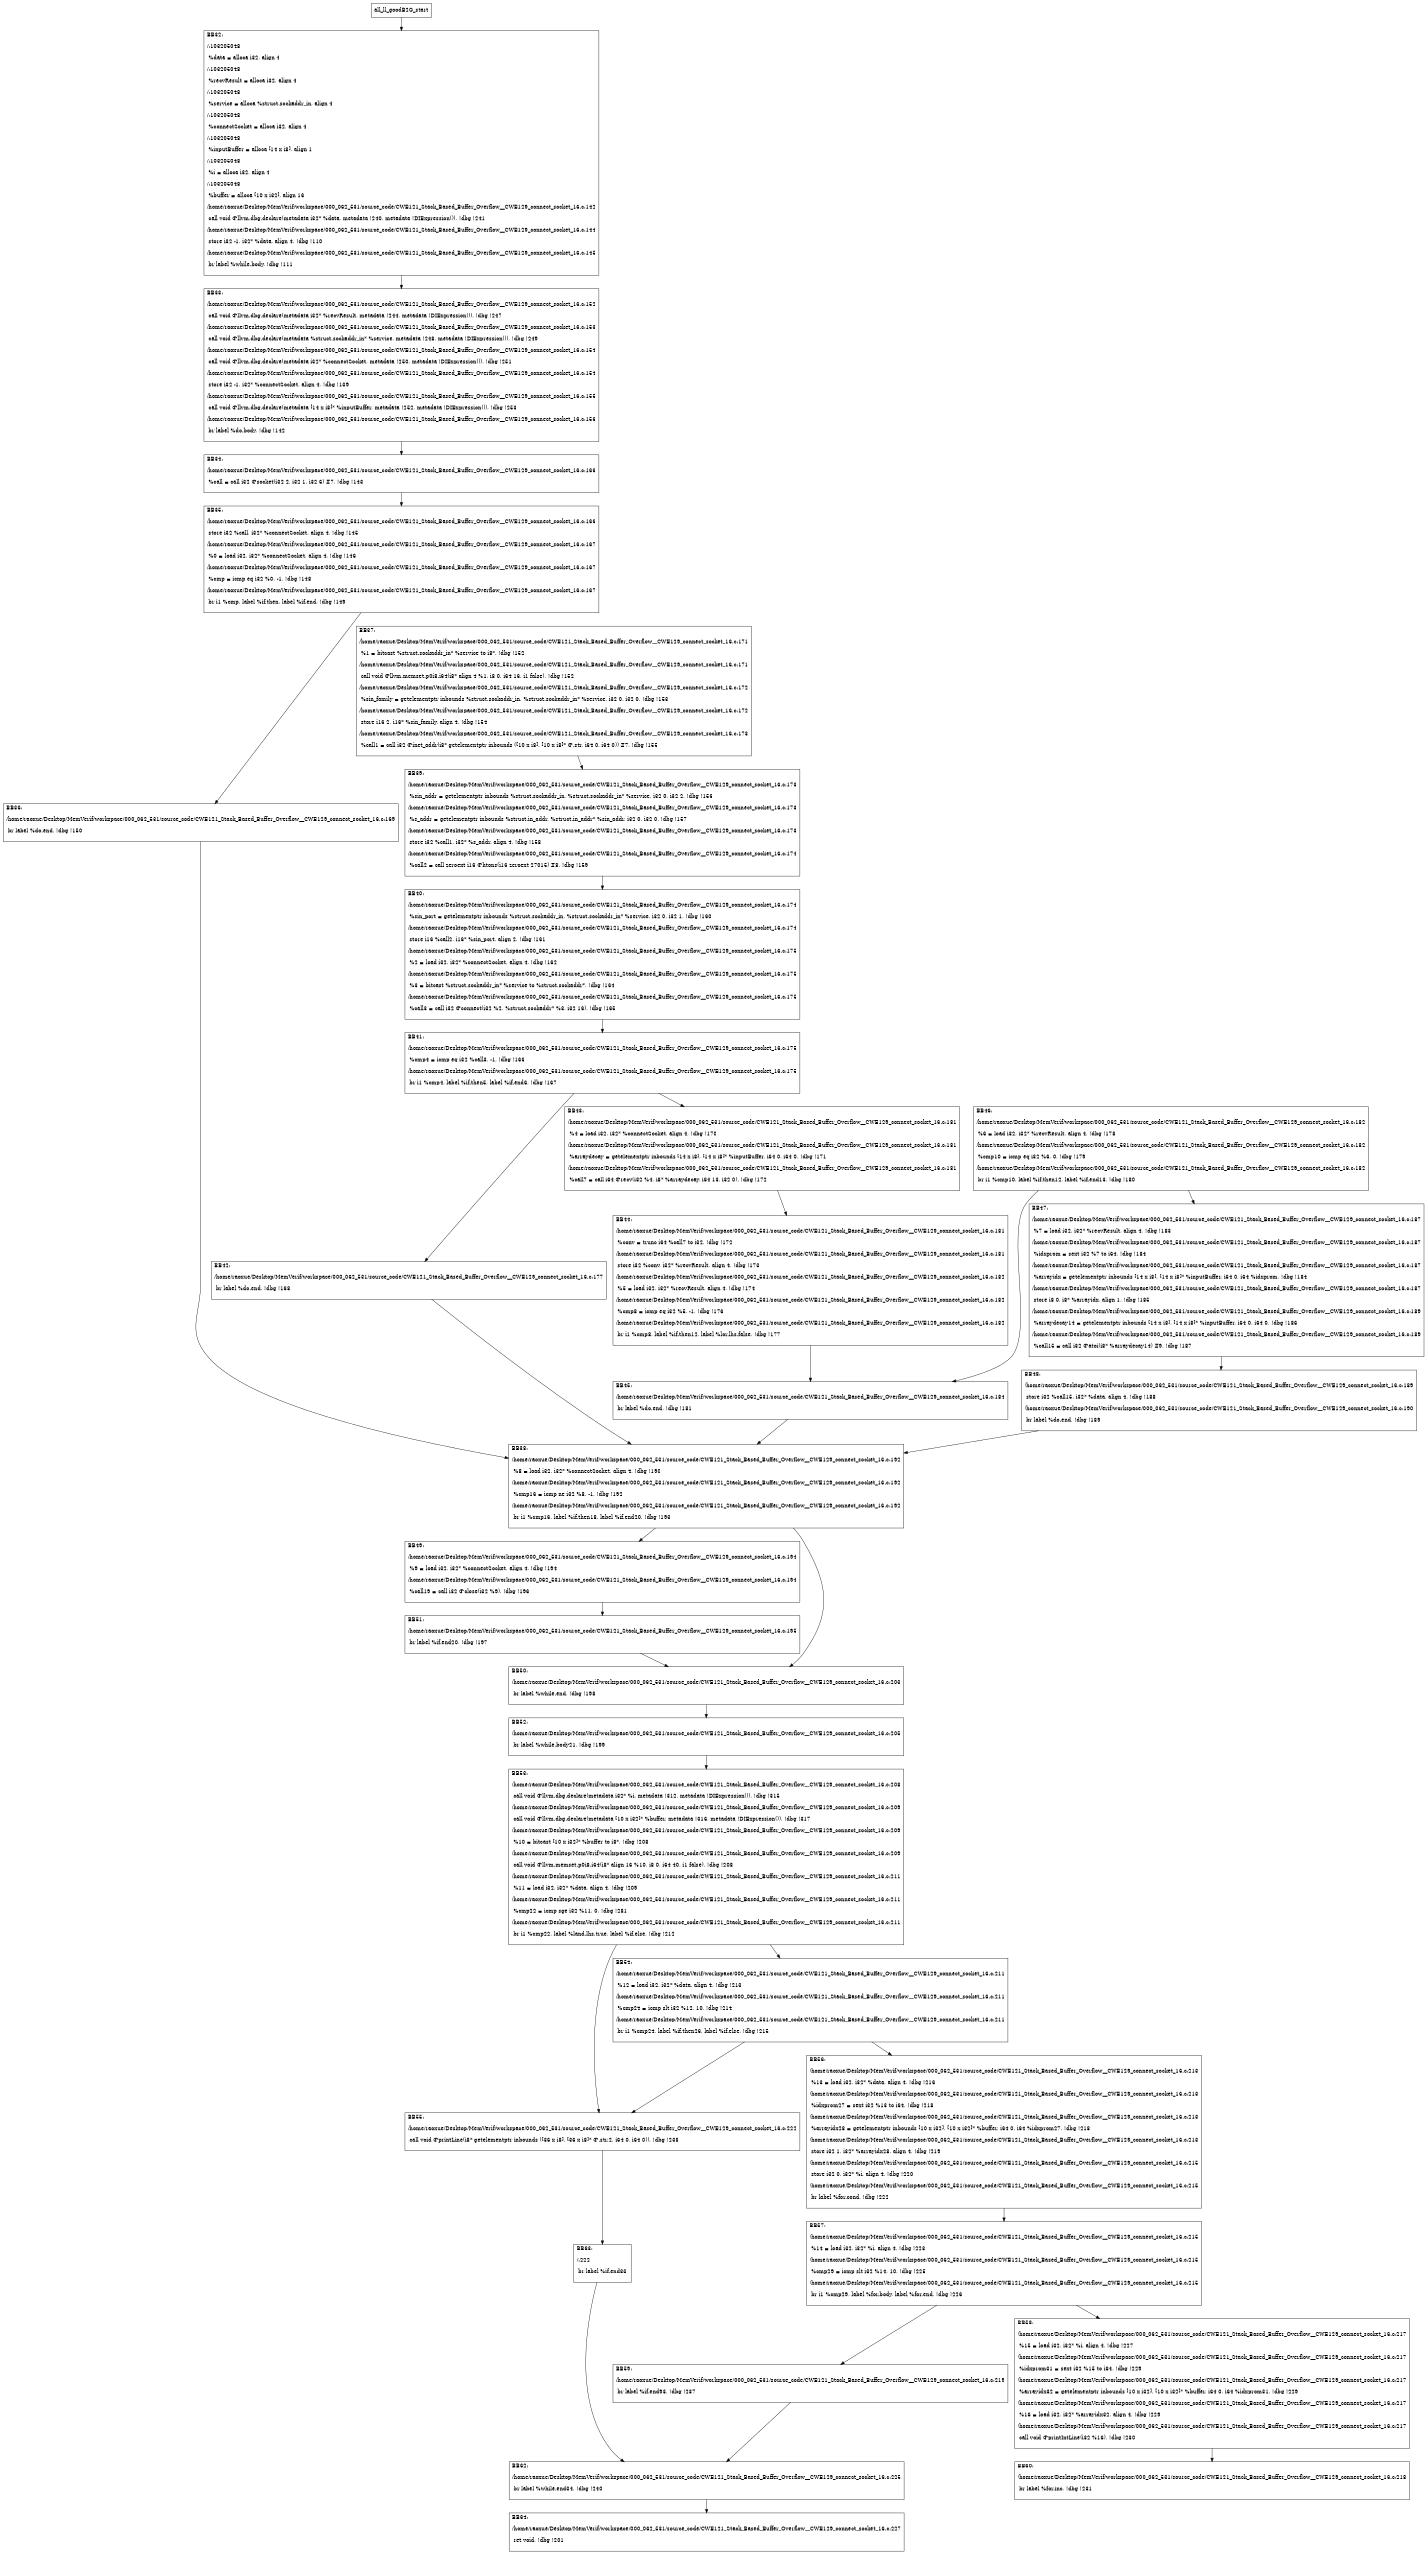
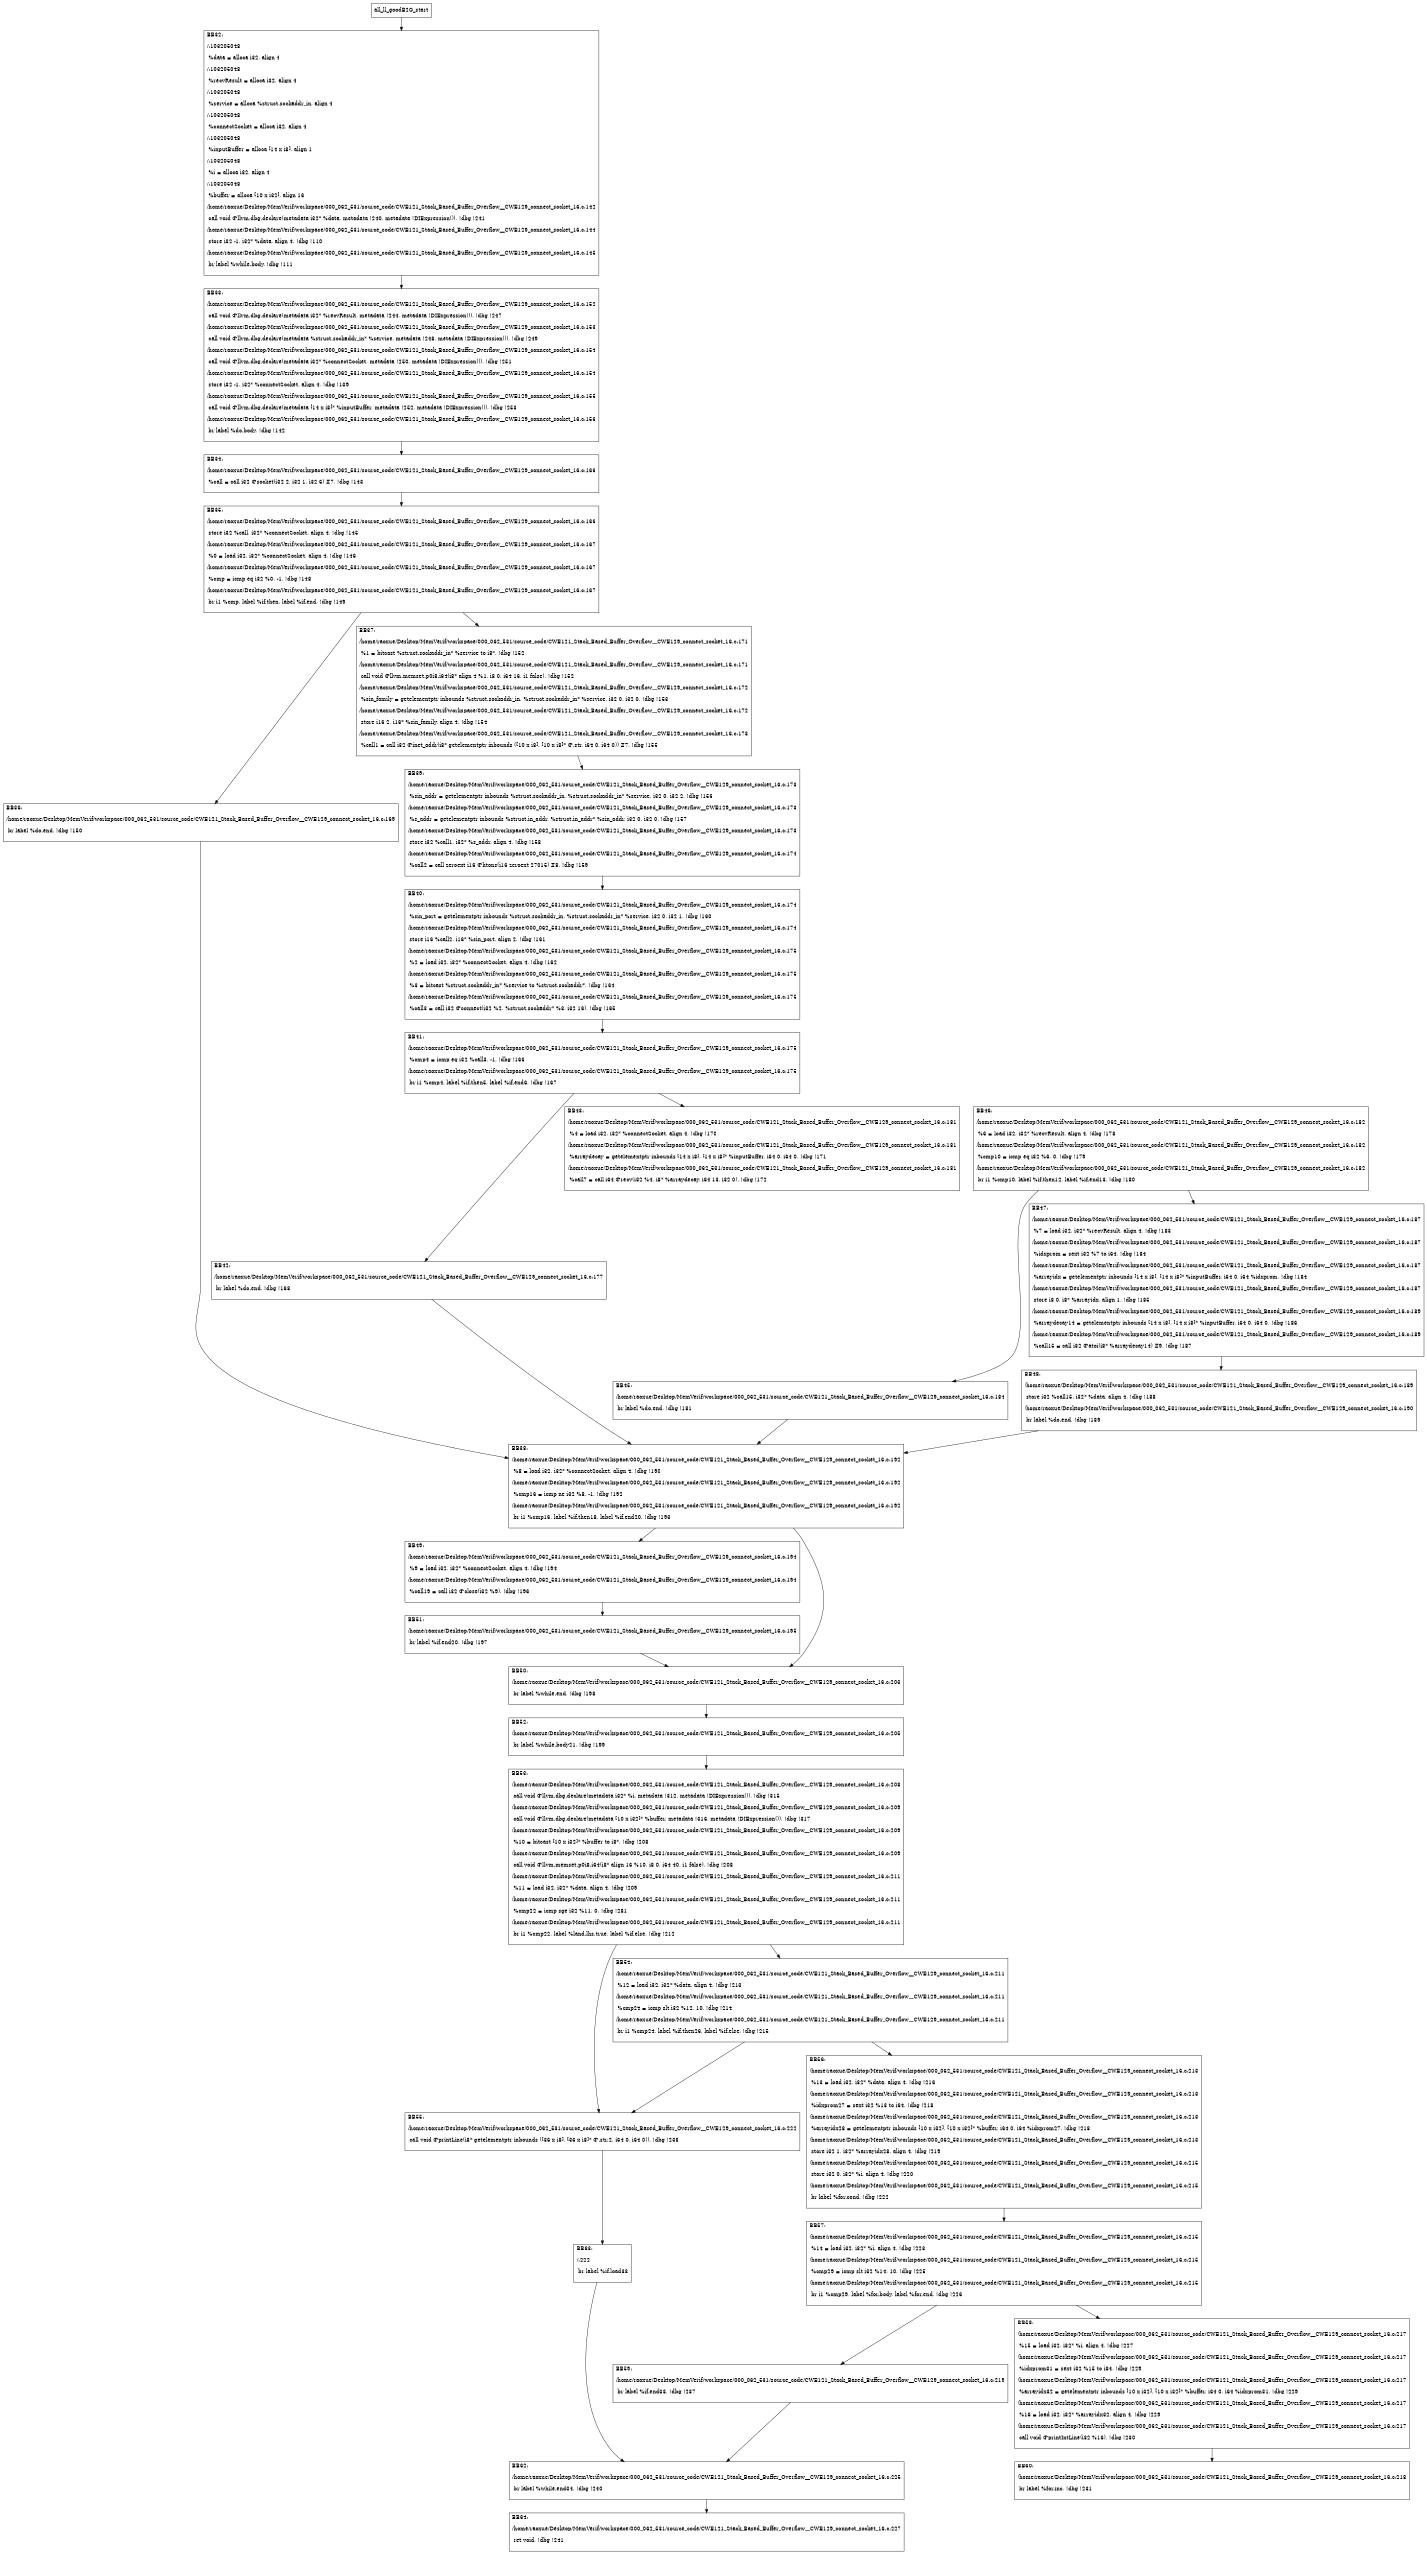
none -> (470, 618)
(810, 1280) -> none
(602, 2272) -> (602, 2272)
(656, 2392) -> (656, 2392)
(538, 2540) -> (538, 2540)
